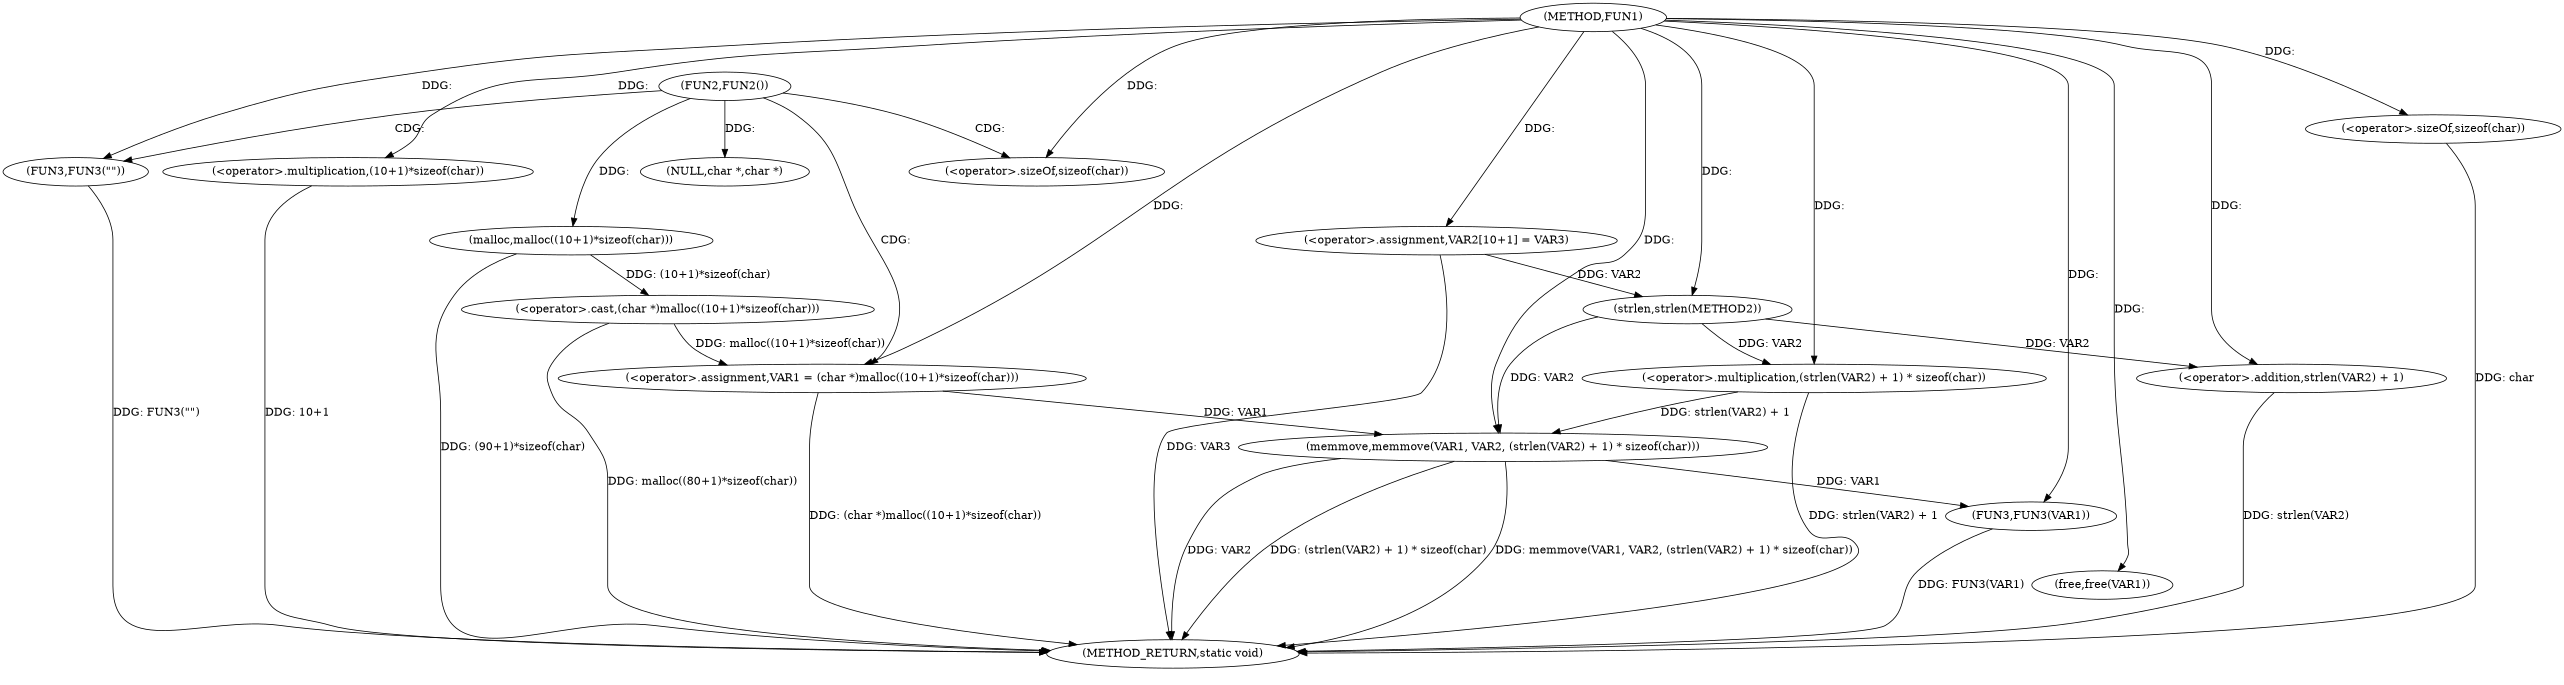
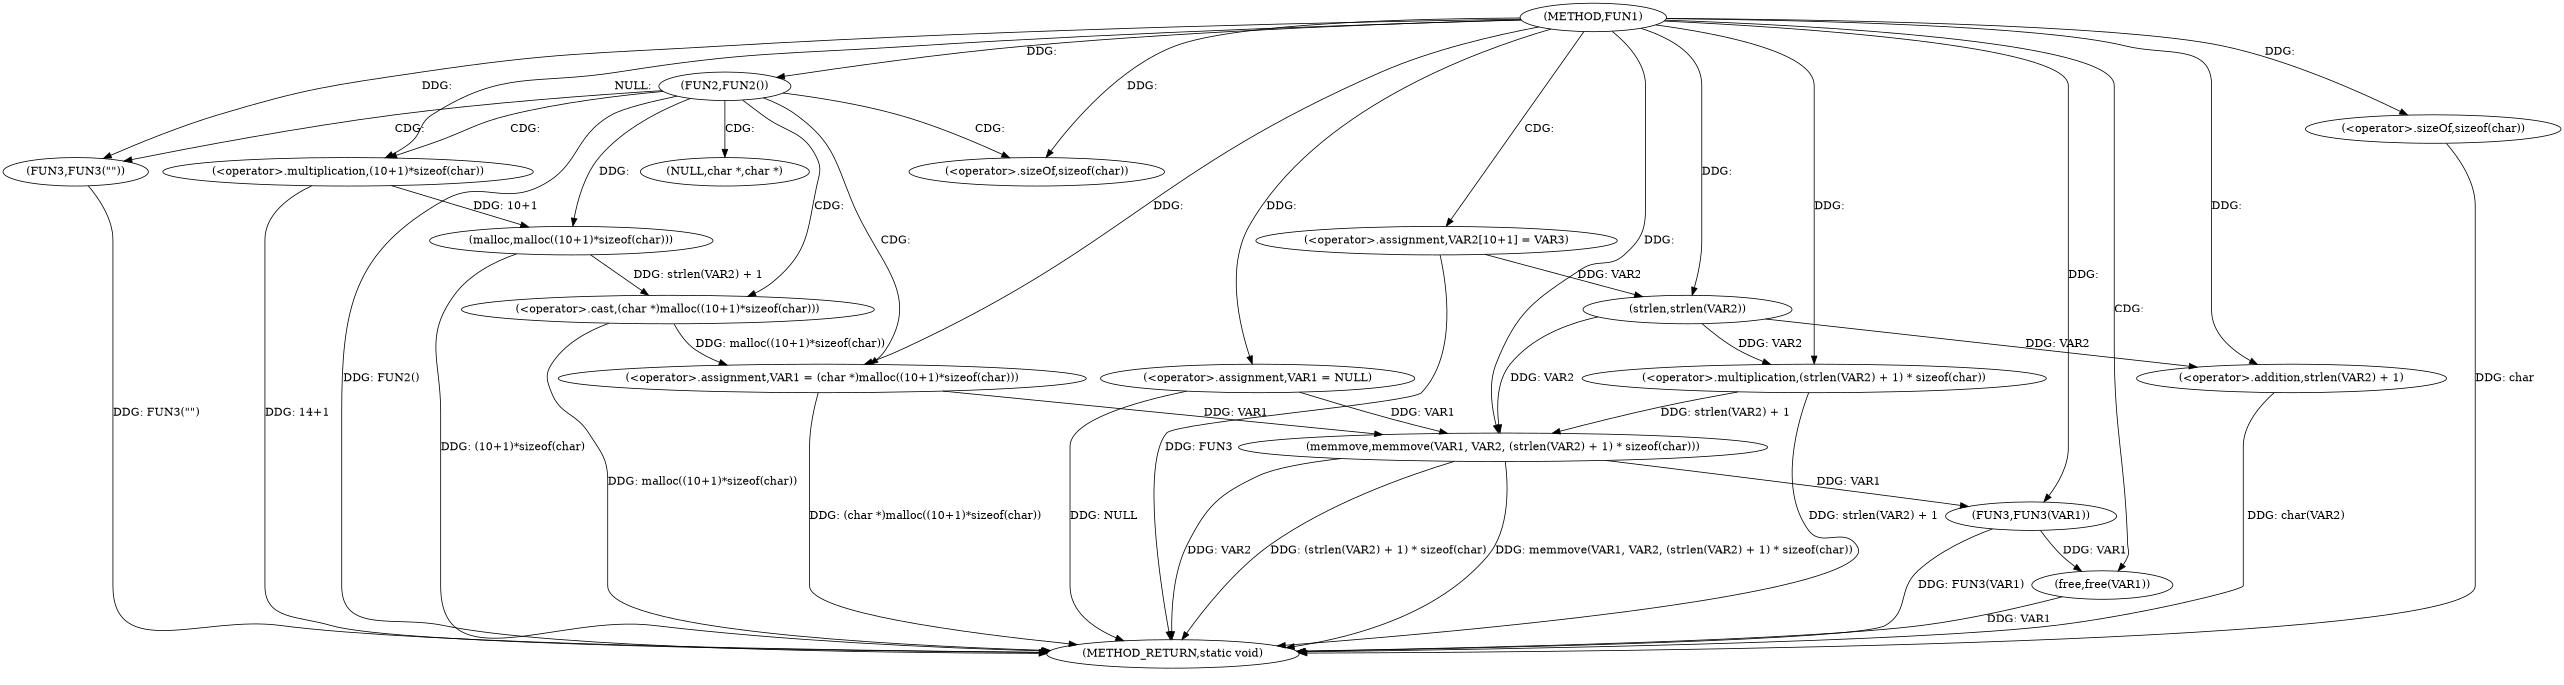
none -> (1078, 42)
(635, 86) -> (635, 86)
none -> (527, 111)
(742, 129) -> (742, 129)
(1541, 129) -> (1541, 129)
none -> (816, 189)
none -> (456, 205)
(698, 275) -> (698, 275)
(1688, 310) -> (1688, 310)
(2131, 310) -> (2131, 310)
none -> (1258, 378)
(297, 413) -> (297, 413)
(513, 447) -> (513, 447)
(1199, 447) -> (1199, 447)
(703, 482) -> (703, 482)
(2296, 516) -> (2296, 516)
none -> (2056, 550)
none -> (344, 598)
none -> (1685, 641)
